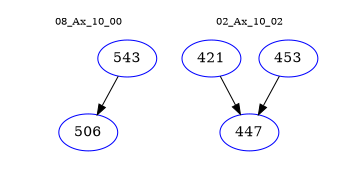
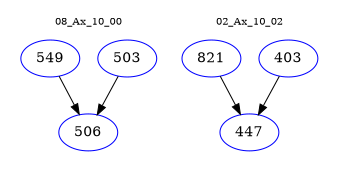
none -> (50, 59)
(127, 59) -> (127, 59)
(211, 59) -> (211, 59)
(288, 59) -> (288, 59)
